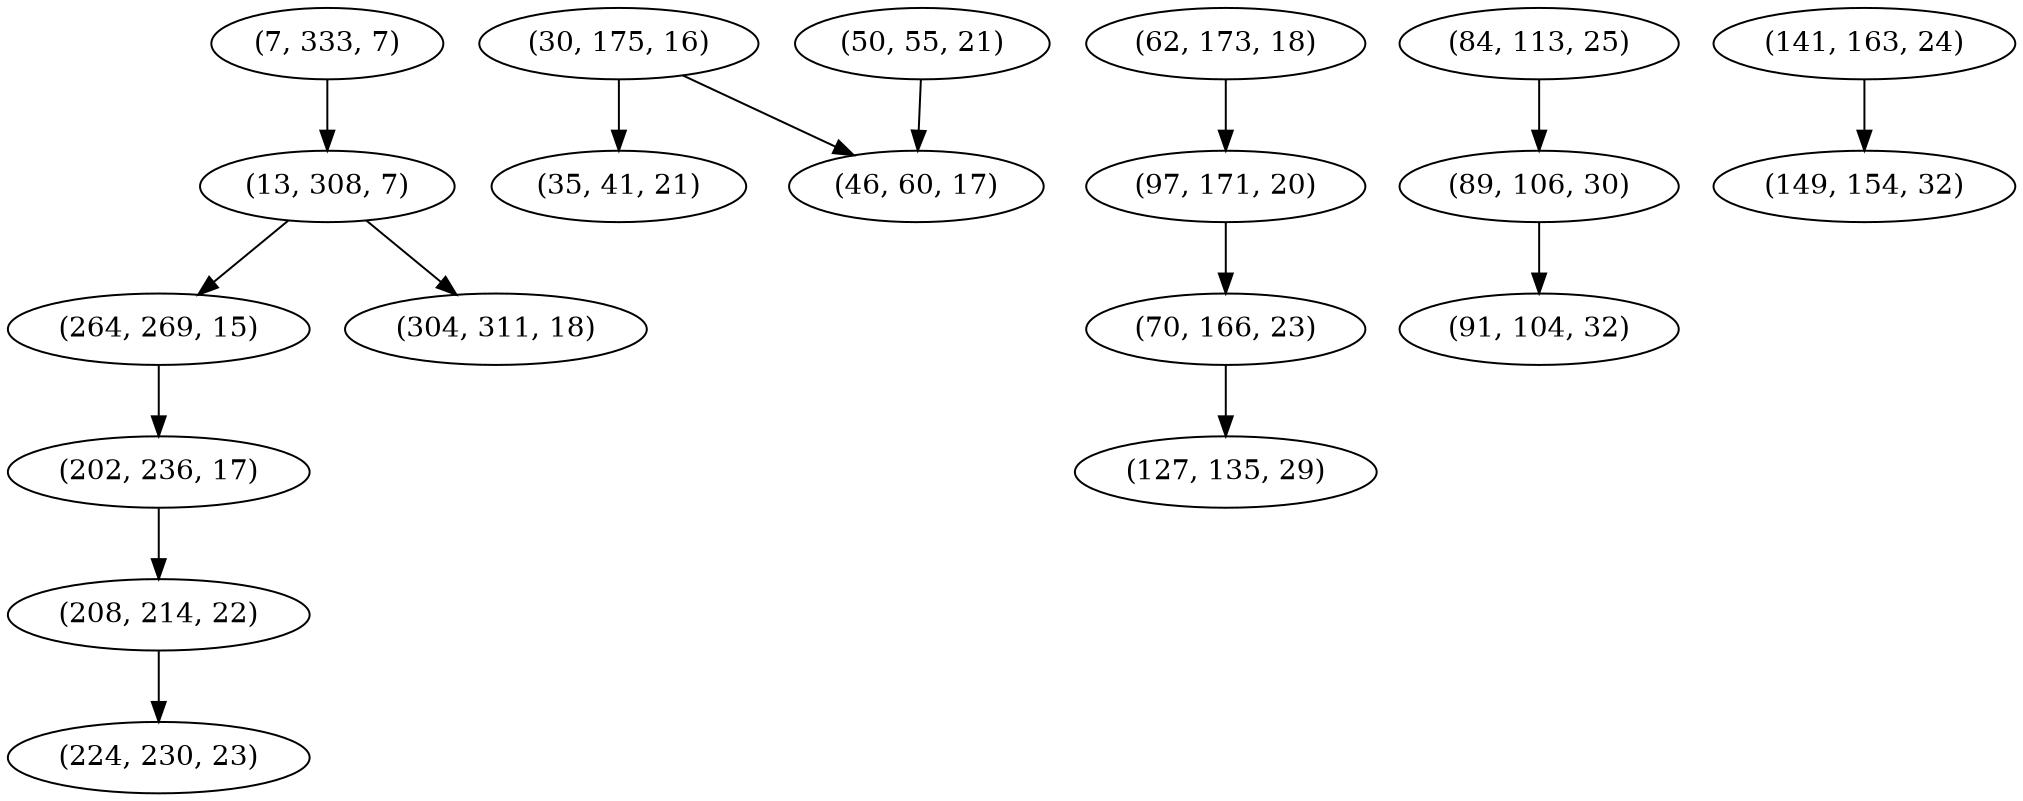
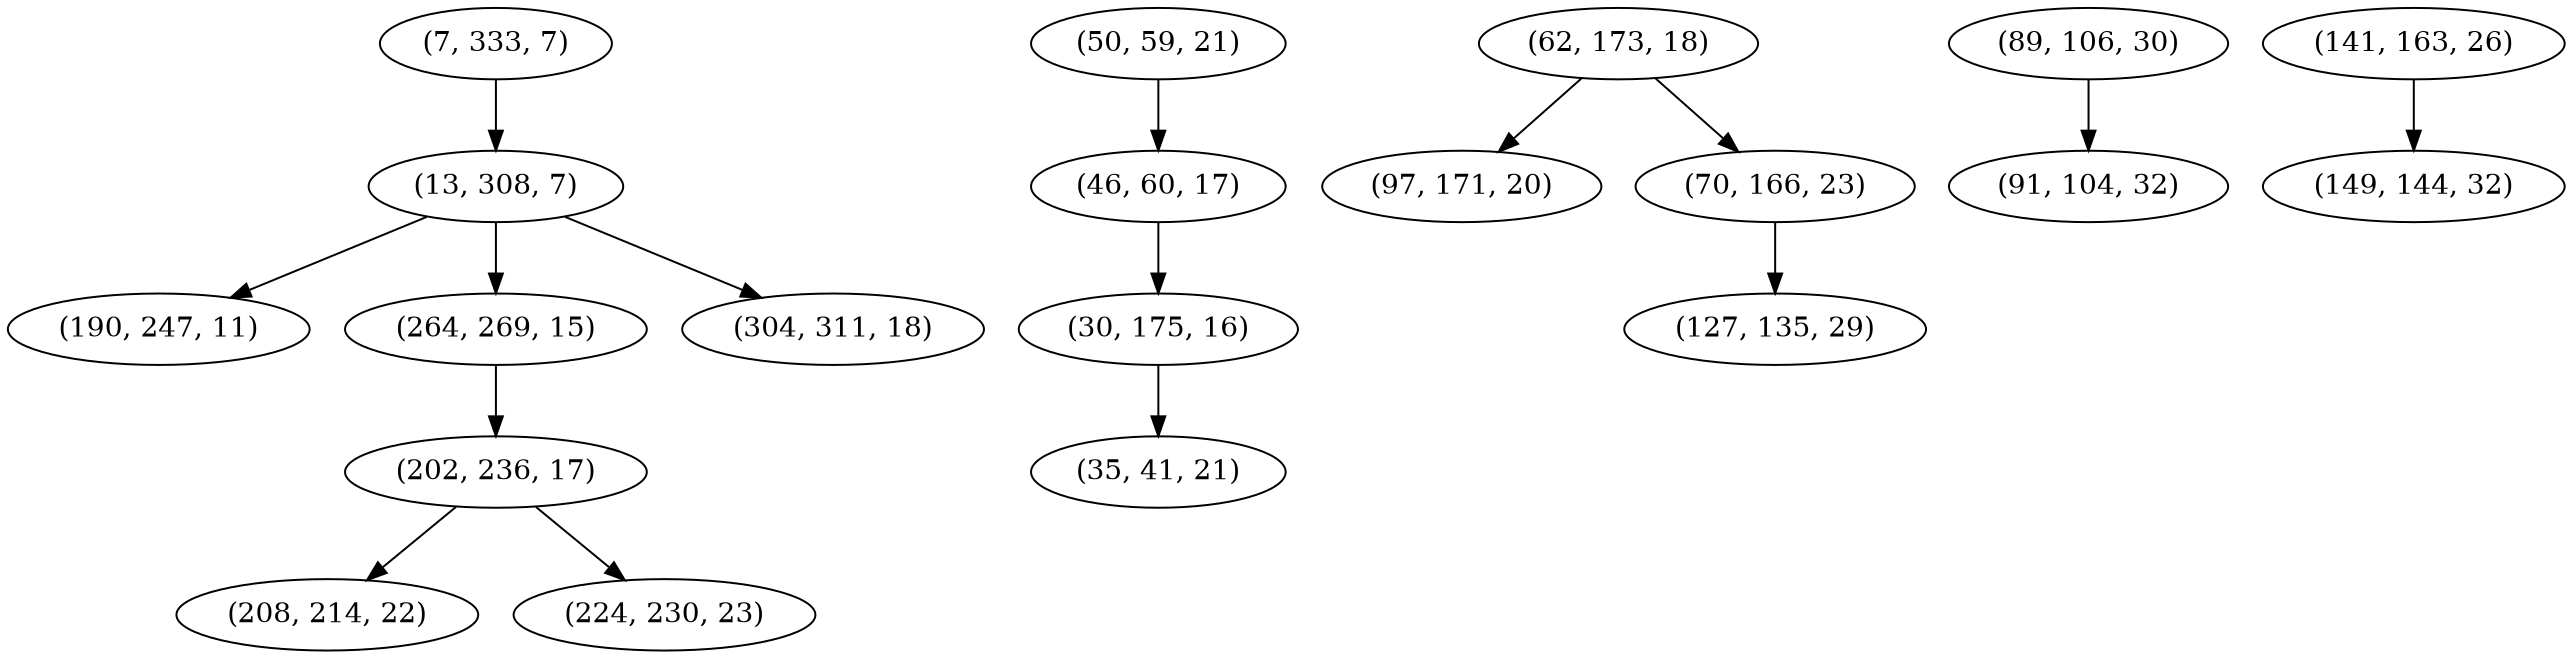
(922, 44) -> (1158, 44)
(1539, 44) -> none
(1864, 44) -> (2414, 44)
(759, 111) -> (1158, 248)
(1864, 186) -> (2414, 186)
(1226, 248) -> (1689, 108)
none -> (159, 329)
(159, 677) -> (572, 537)
